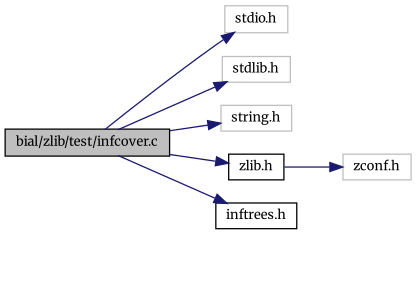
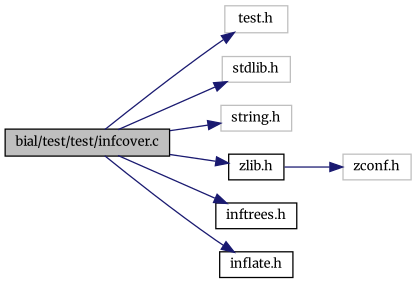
(256, 19) -> (256, 19)
(87, 143) -> (87, 143)
none -> (256, 265)
